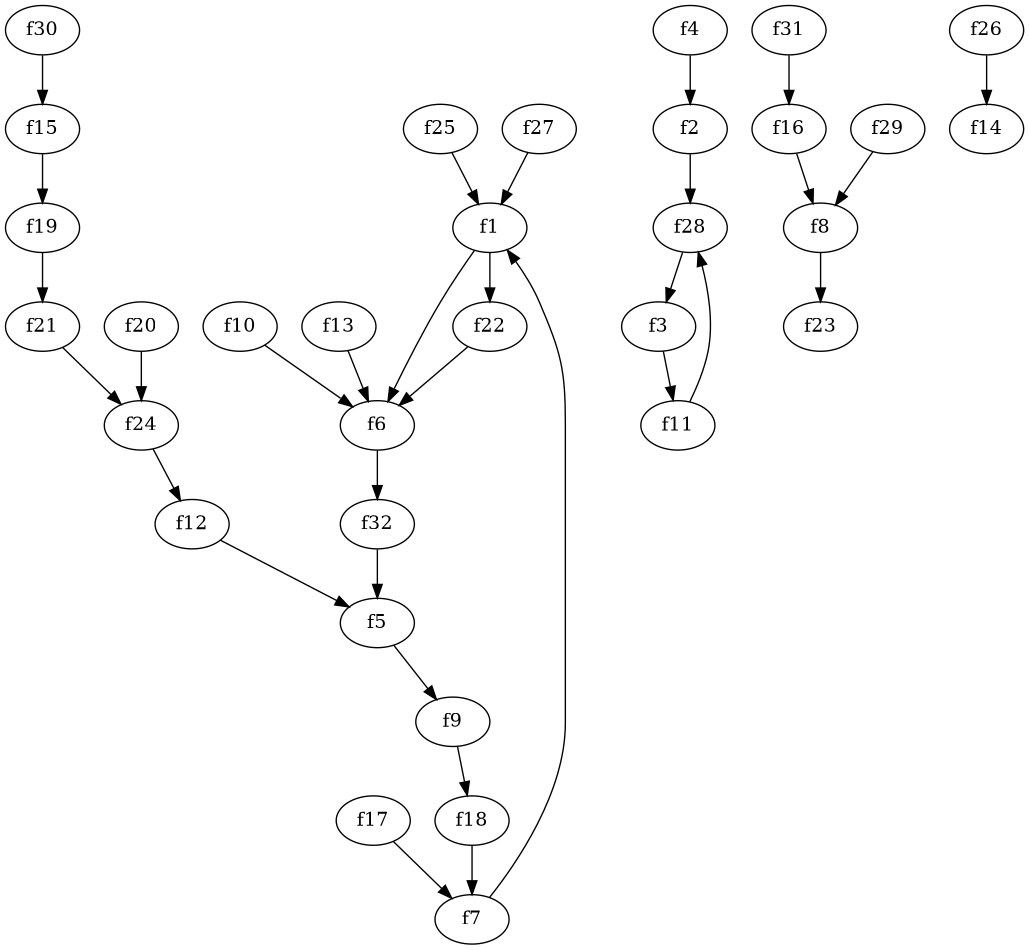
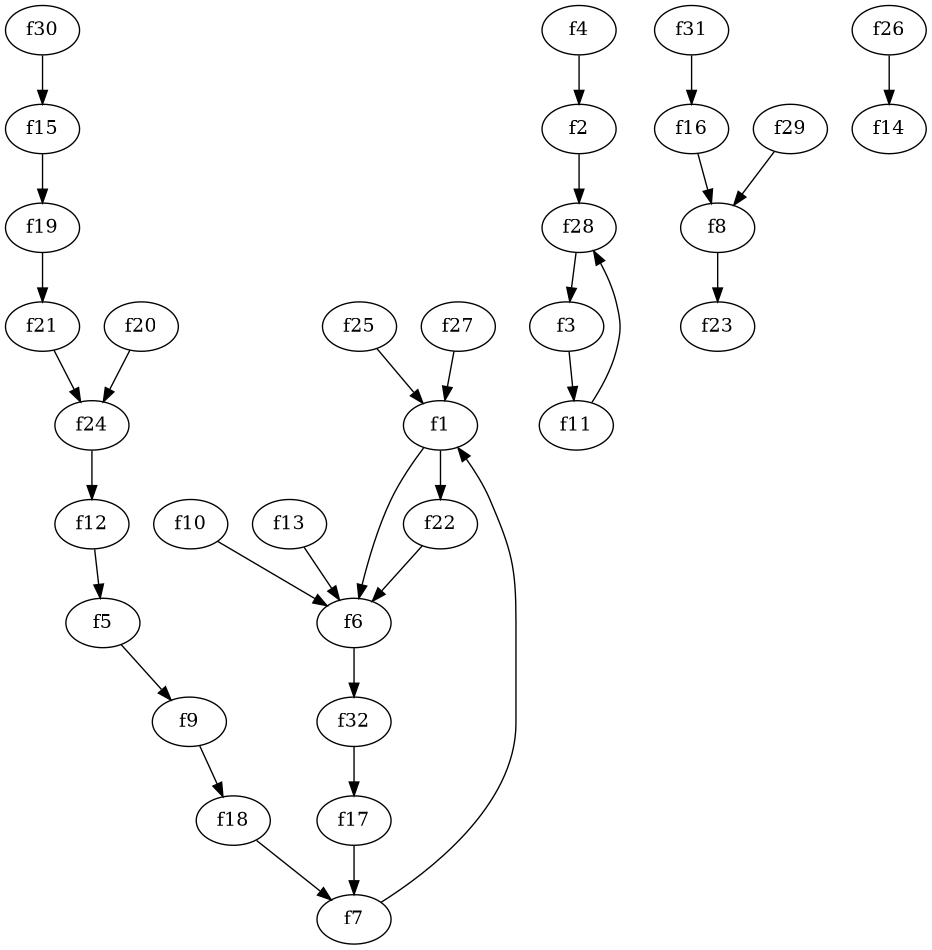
(377, 567) -> (354, 764)
